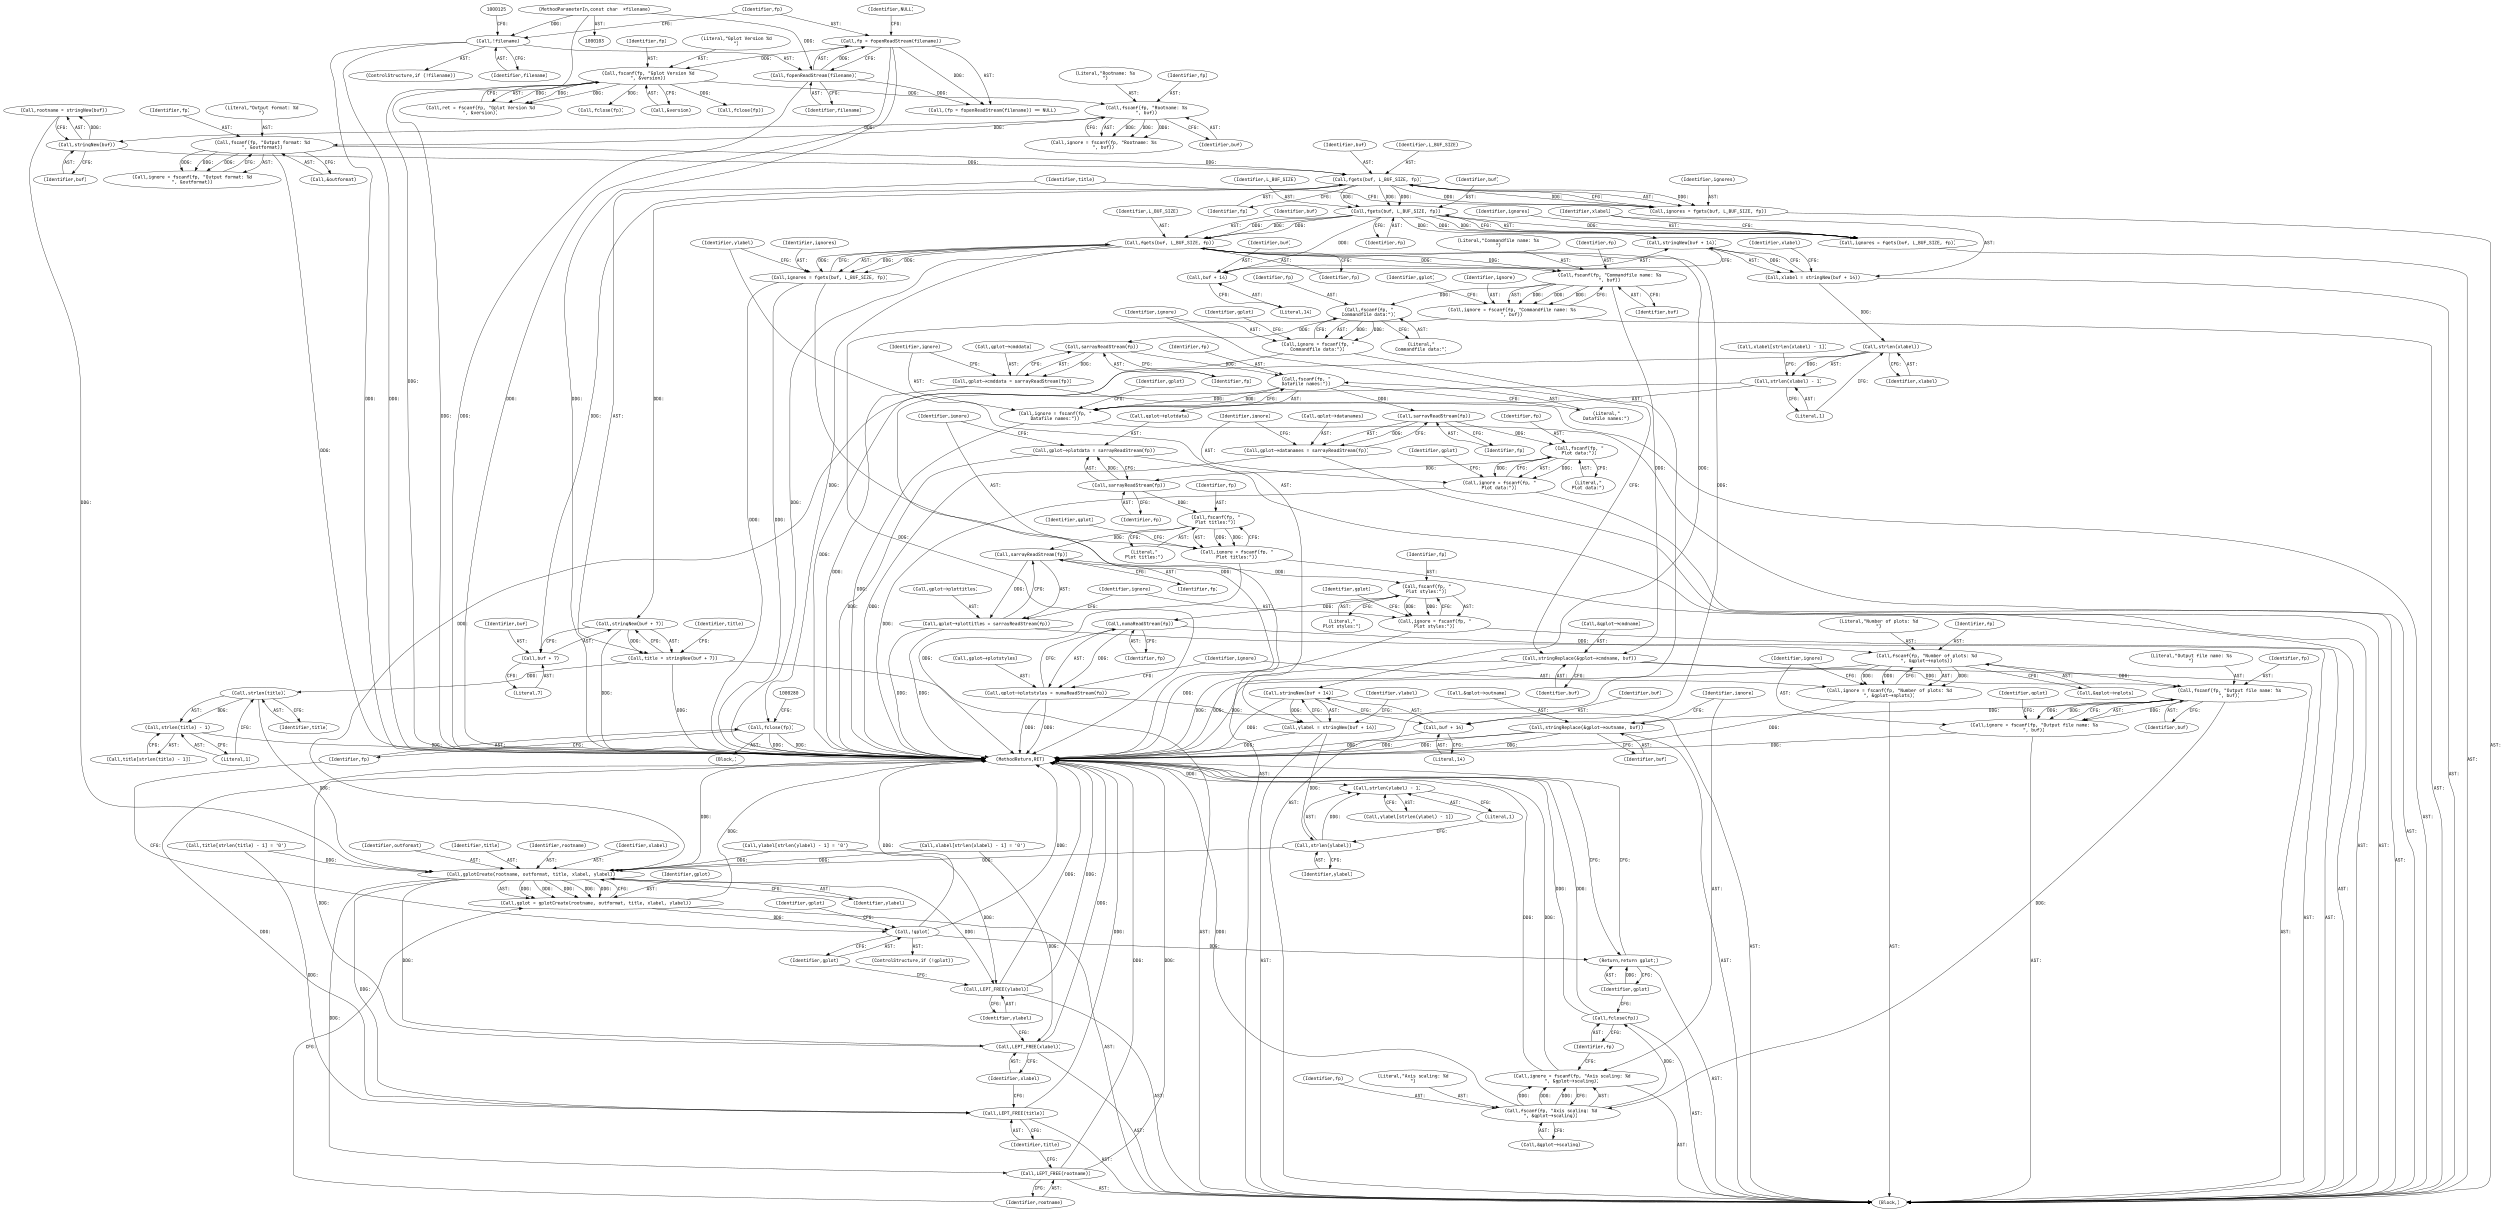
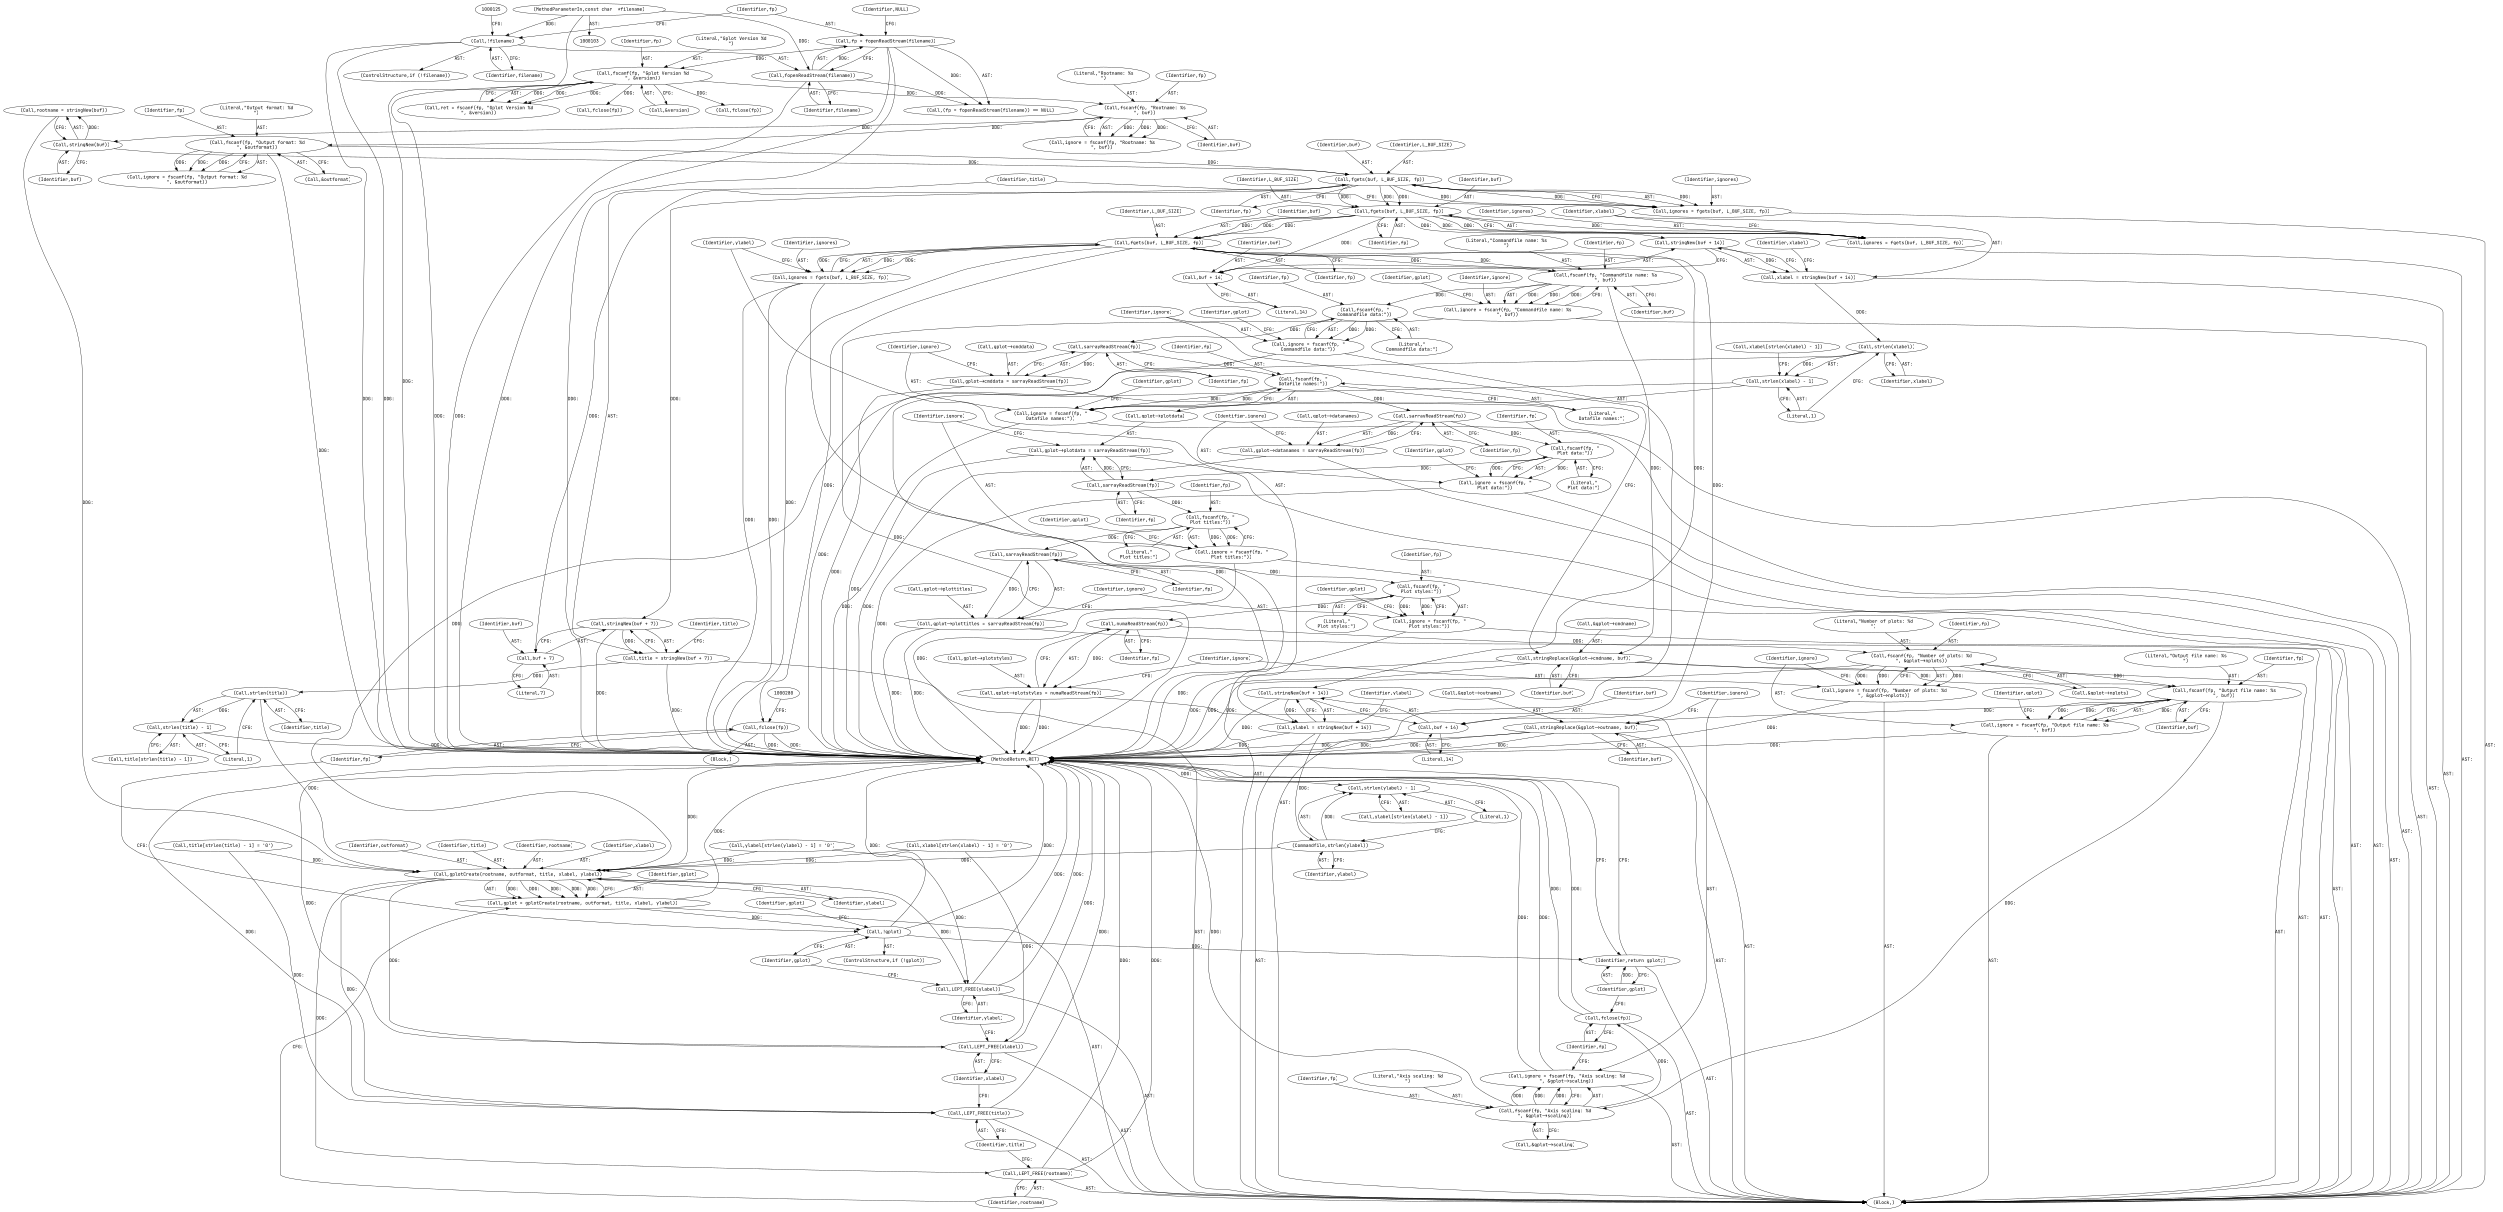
(1323, 846) -> (1330, 846)
(1629, 961) -> (1630, 961)
